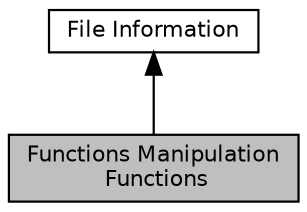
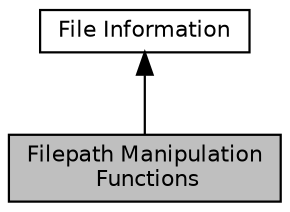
(154, 168) -> (145, 168)
